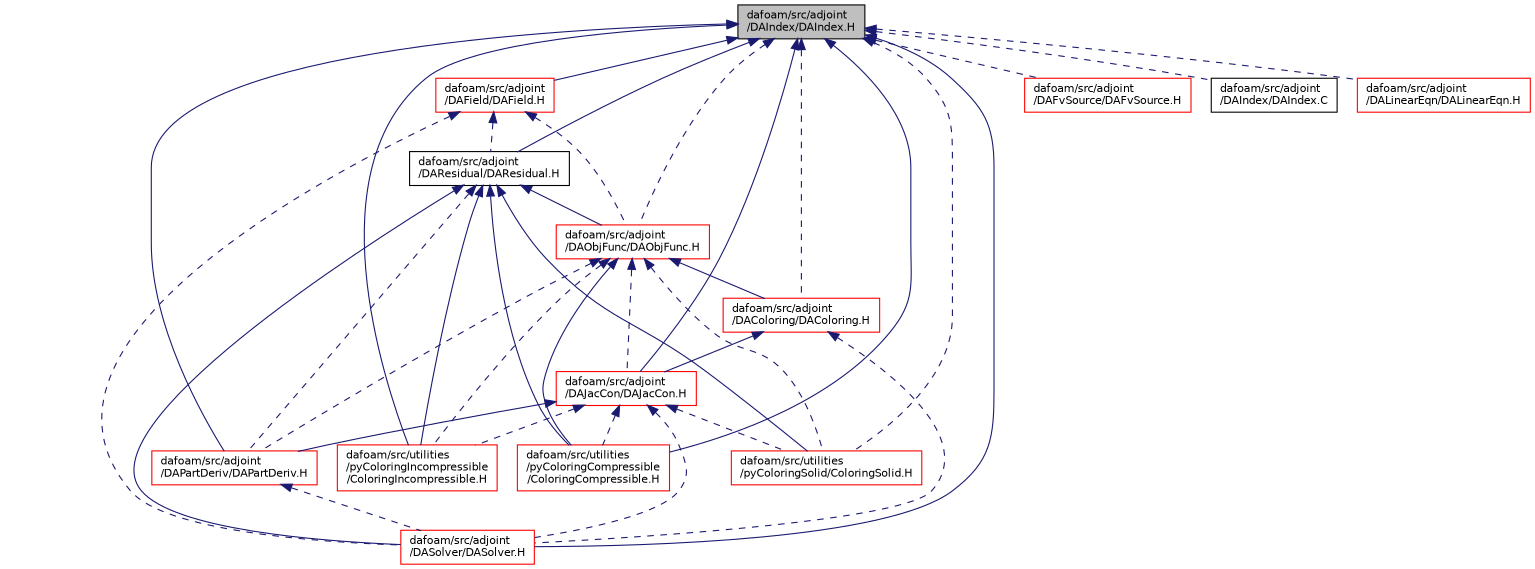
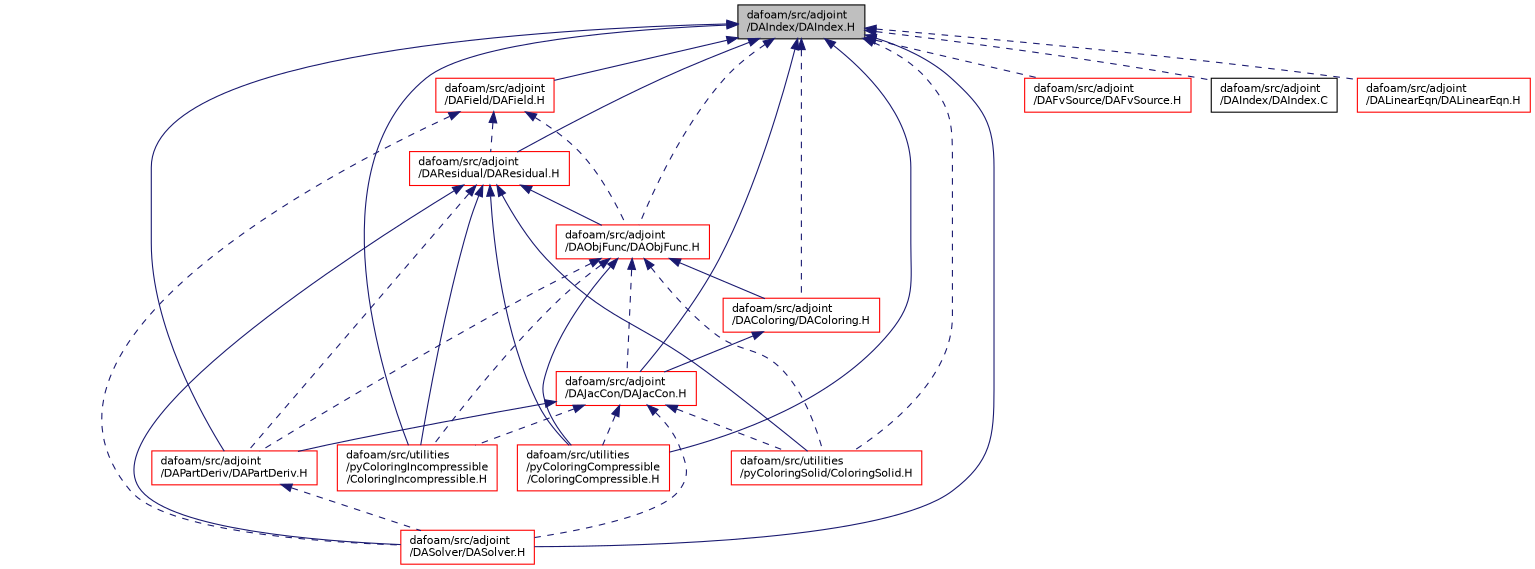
(489, 169) -> (489, 169)
(836, 517) -> none
